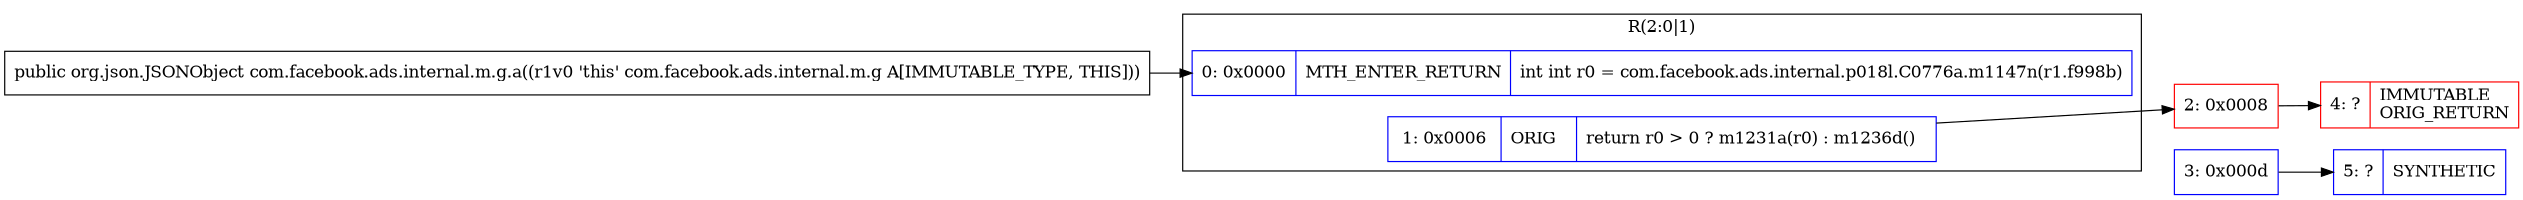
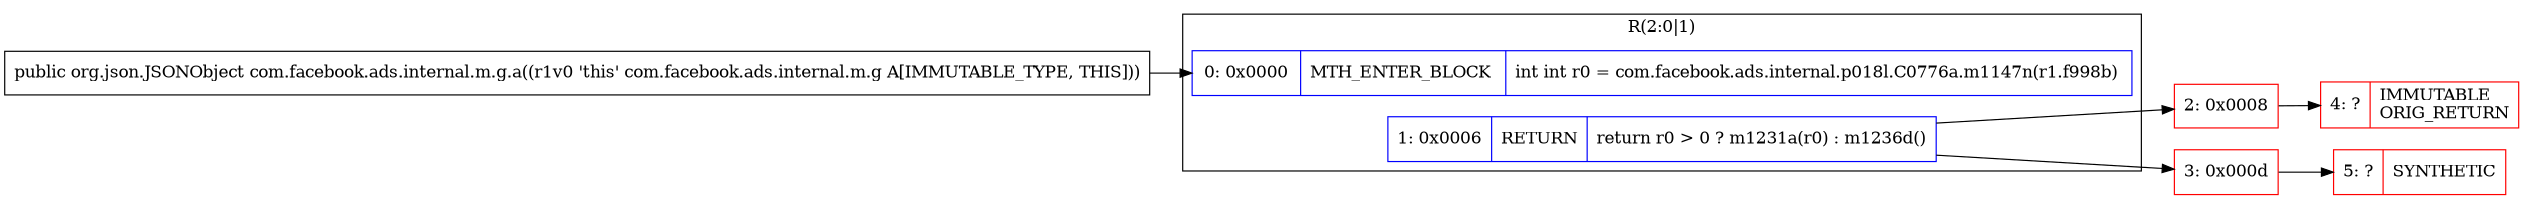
(1403, 73) -> (1401, 73)
(1534, 139) -> (1539, 139)
none -> (2049, 162)
(2226, 172) -> (2226, 172)
(2420, 172) -> (2420, 172)
